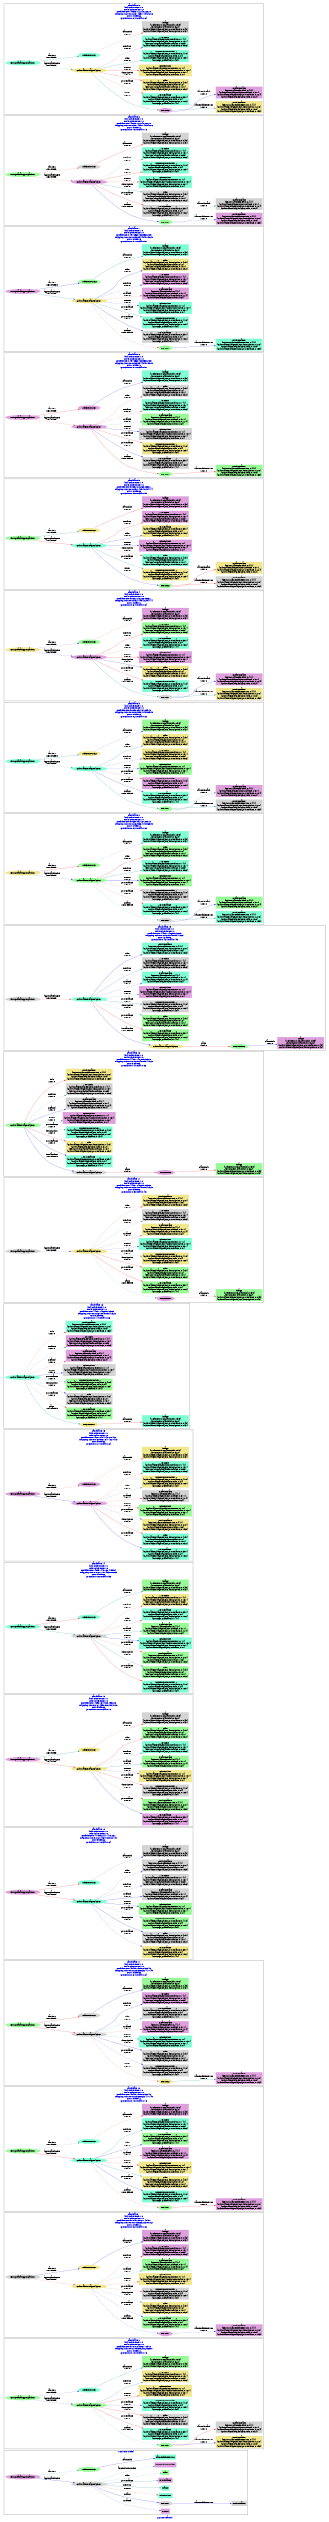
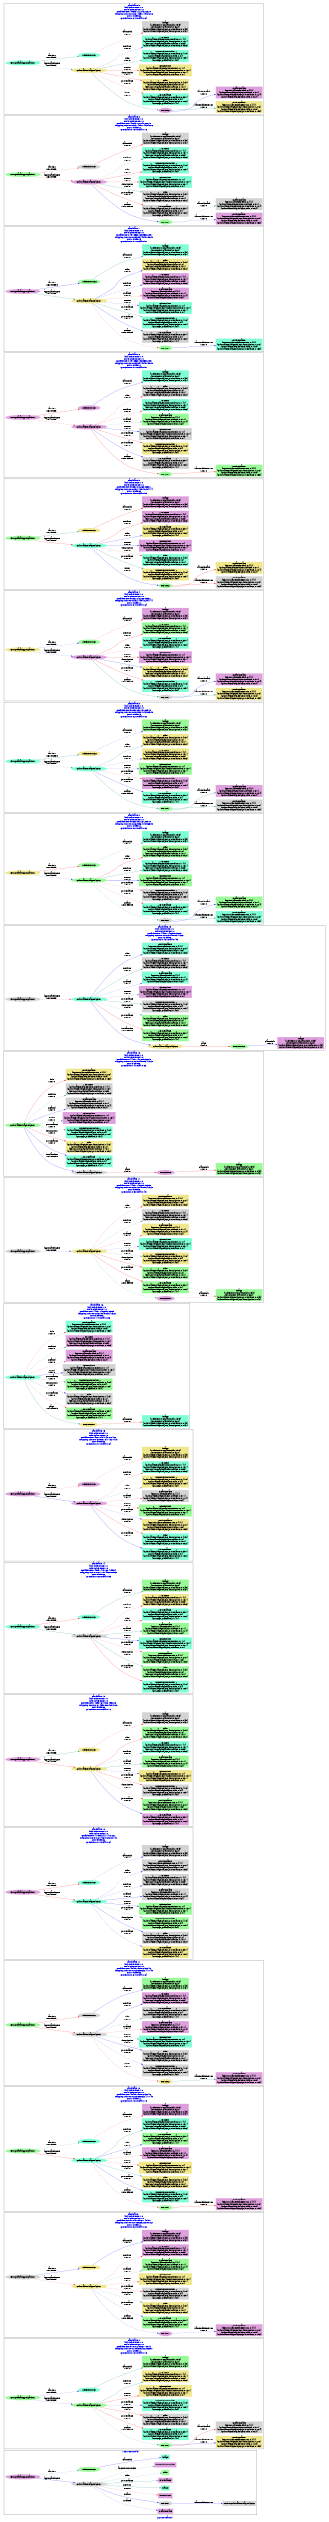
(165, 2457) -> (165, 2457)
(165, 2496) -> (165, 2496)
(239, 2503) -> (239, 2503)
(165, 2511) -> (165, 2511)
